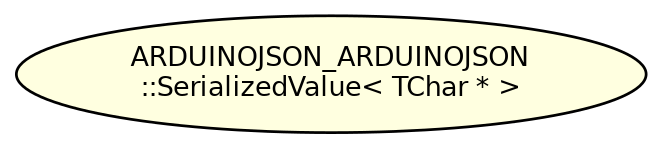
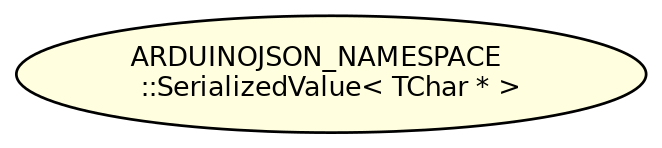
(331, 74) -> (331, 74)
